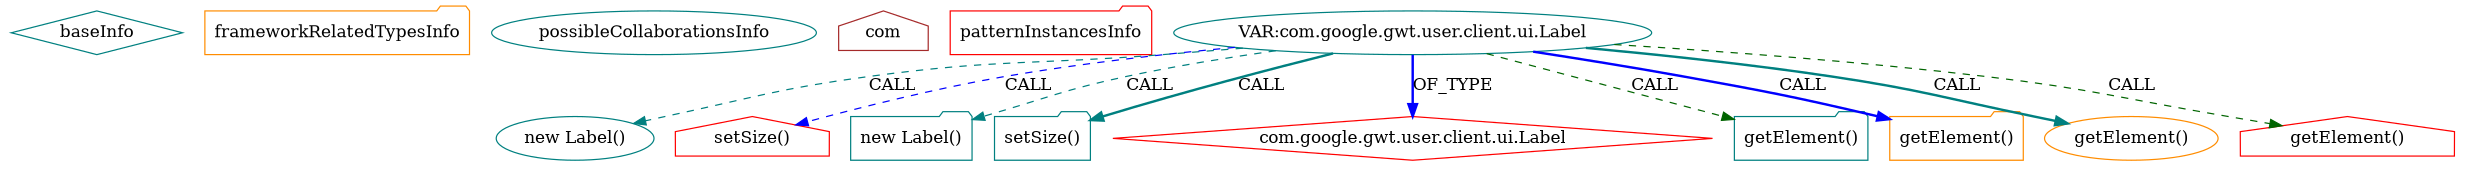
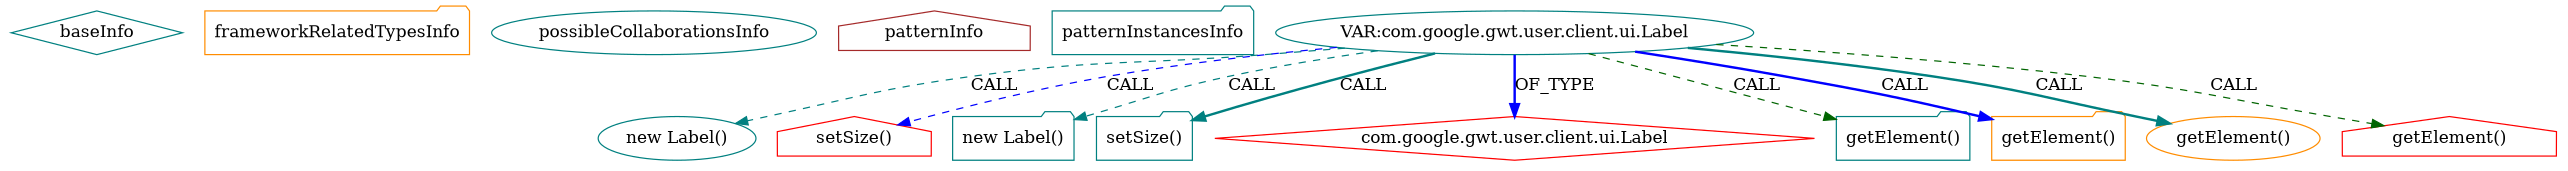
(883, 33) -> (934, 33)
(1051, 33) -> (1153, 33)
